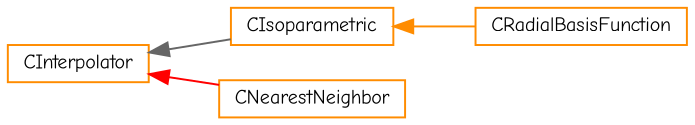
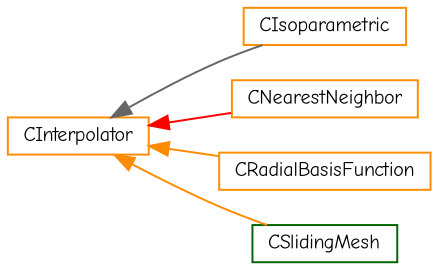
(444, 26) -> (194, 152)
none -> (325, 244)
